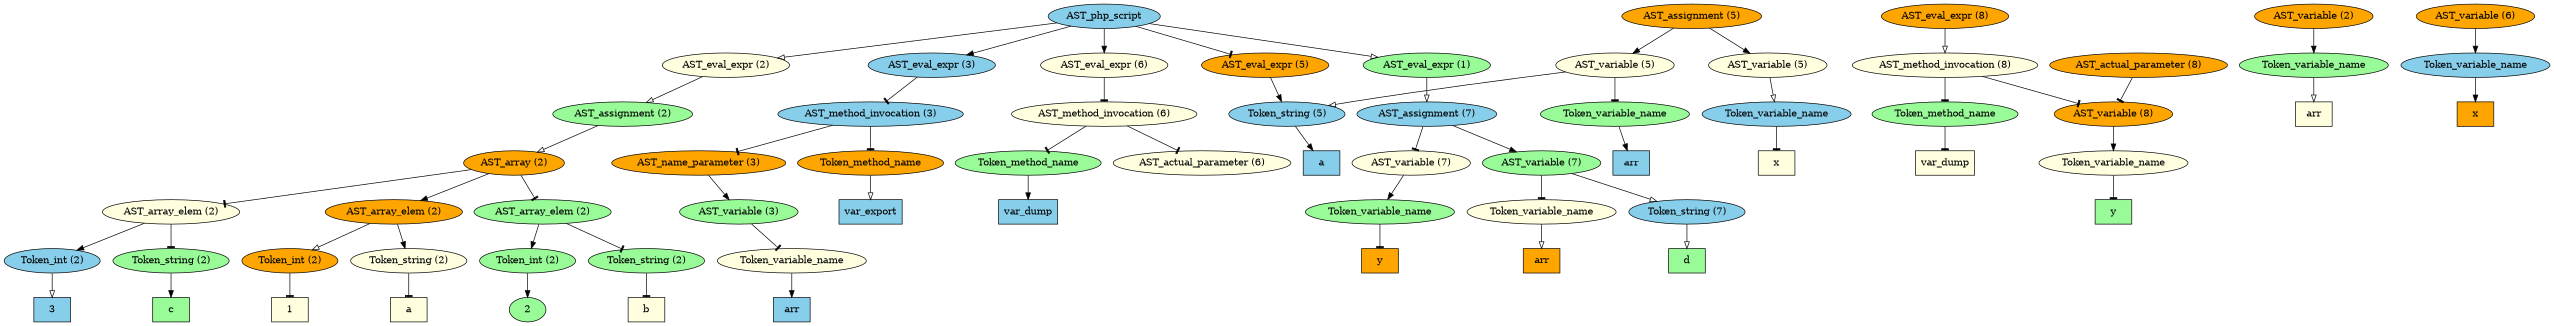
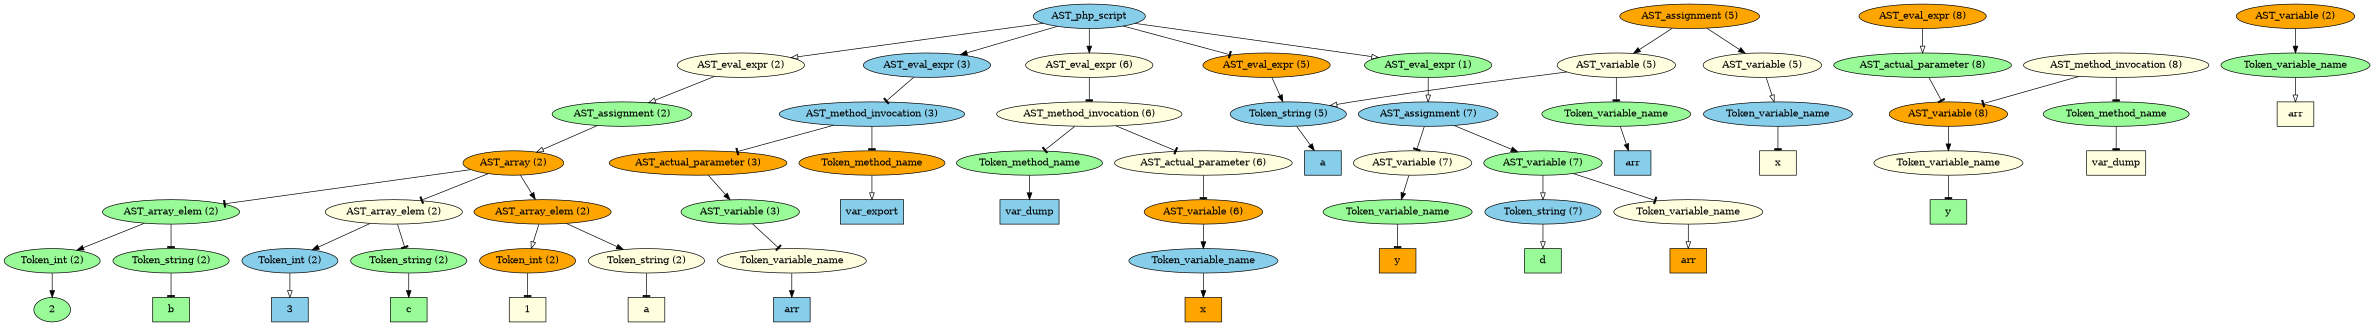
(1945, 37) -> (1923, 37)
(2139, 65) -> (1923, 65)
(699, 163) -> (698, 163)
none -> (1203, 186)
(646, 310) -> (171, 310)
